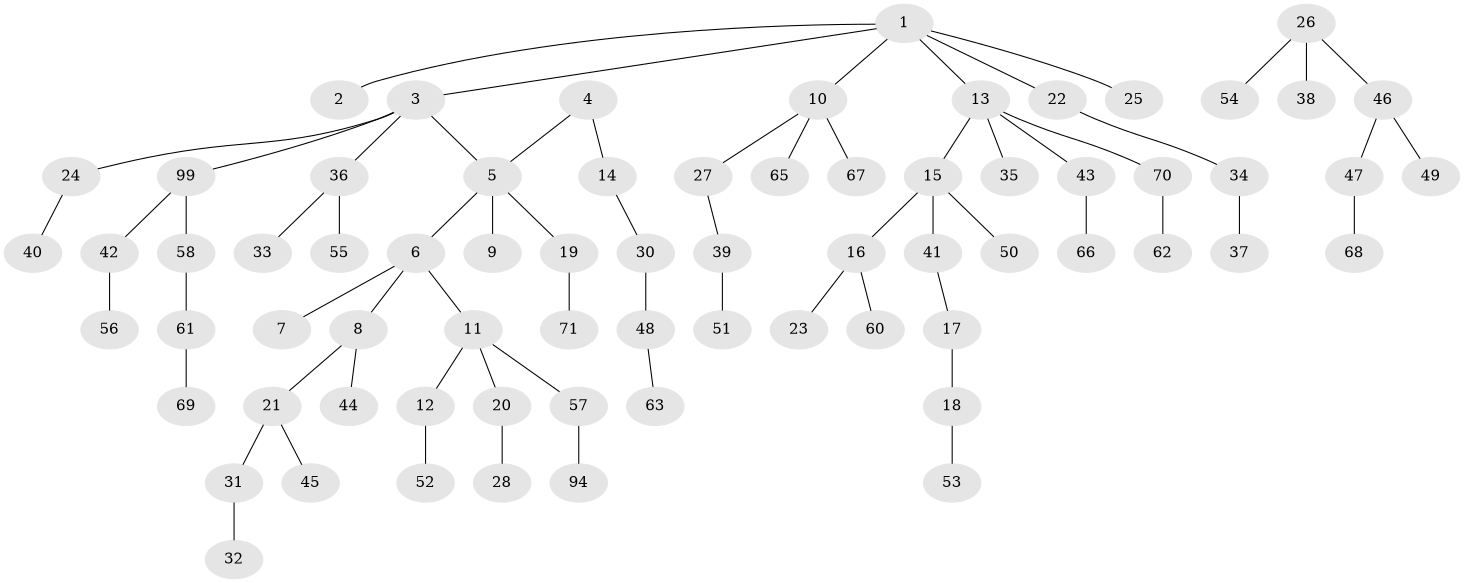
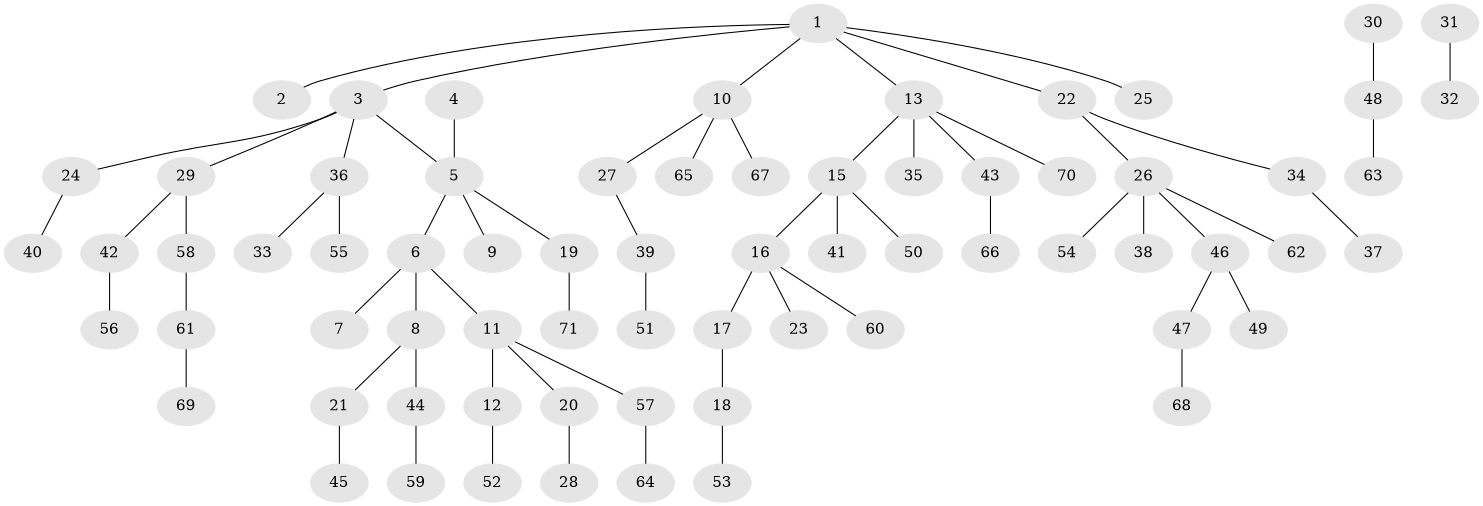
none -> (1105, 138)
(186, 177) -> (186, 177)
(607, 177) -> none
(1163, 215) -> (1220, 215)
(943, 292) -> (742, 292)
(253, 445) -> none
none -> (416, 483)
(579, 483) -> (646, 483)
